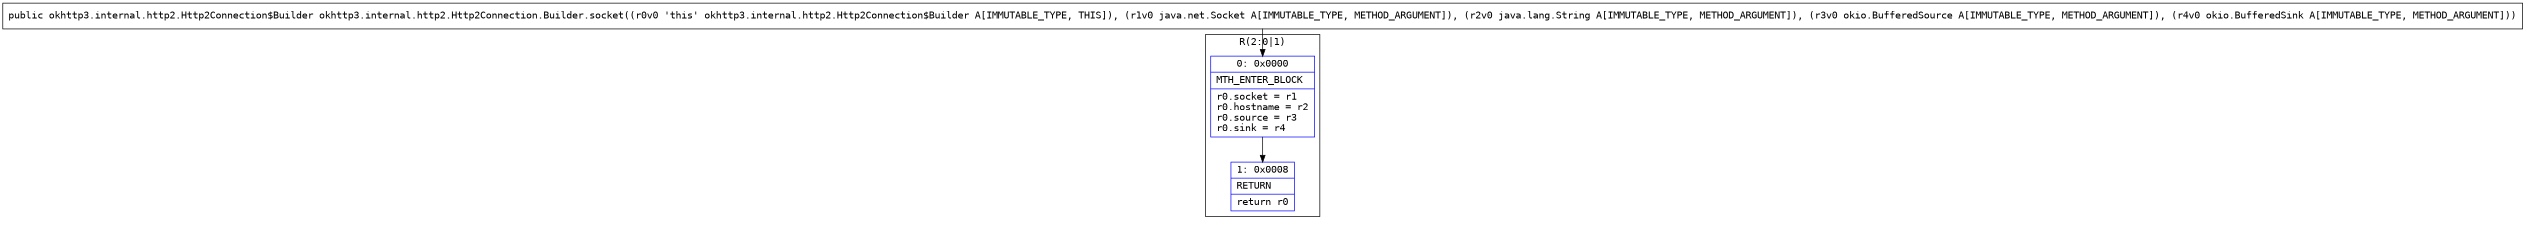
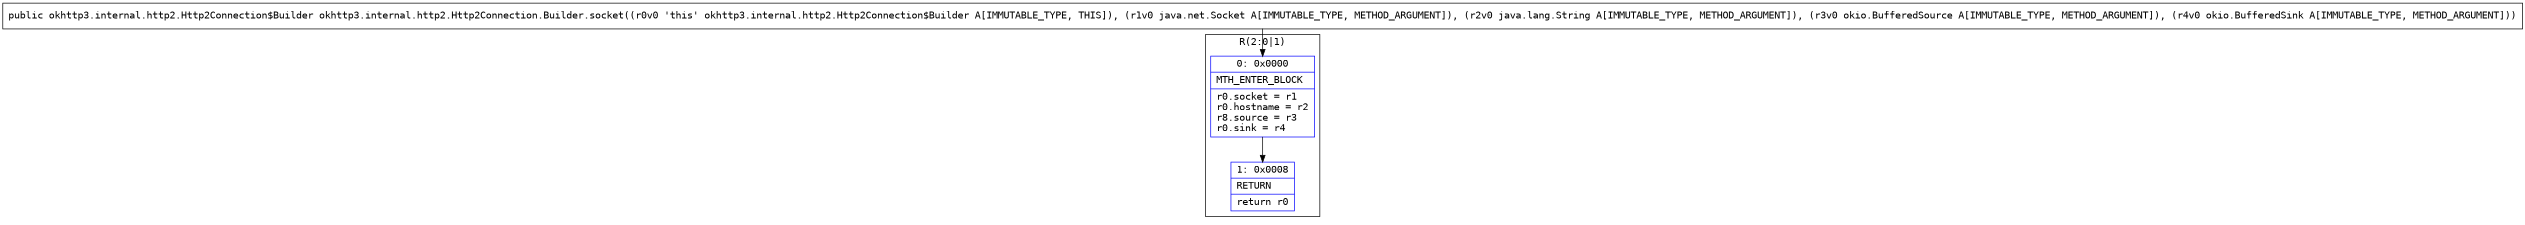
(1257, 118) -> (1257, 118)
